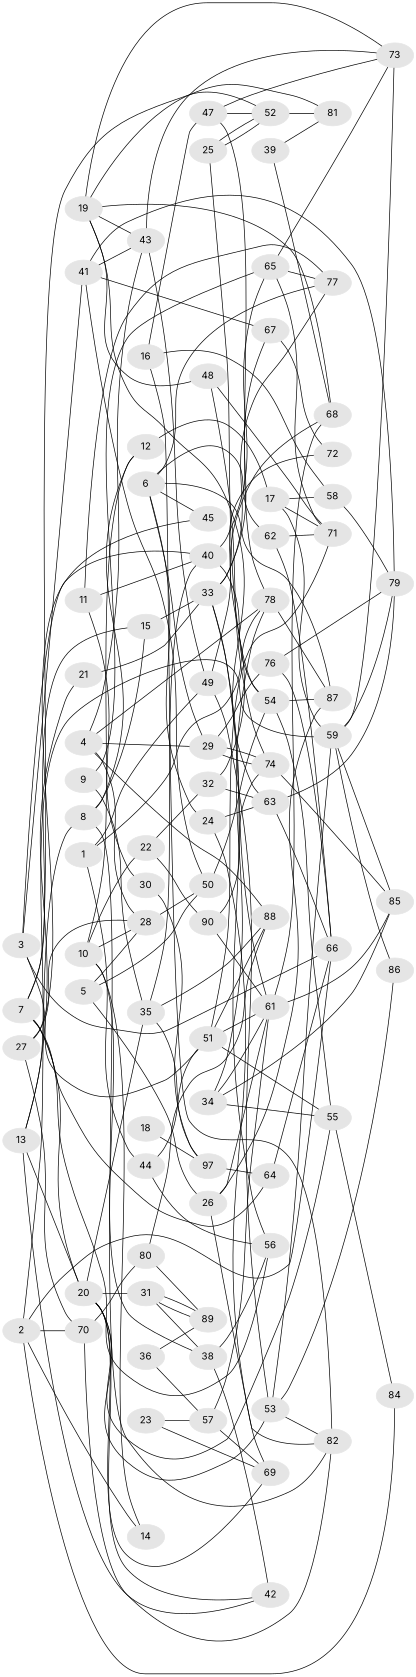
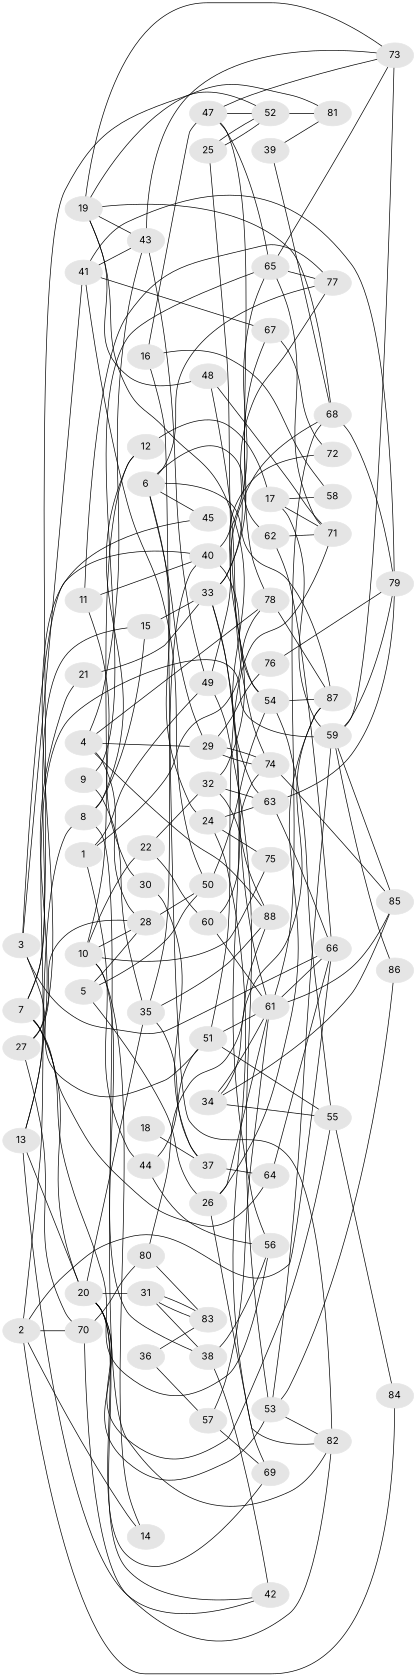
none -> (251, 186)
(368, 538) -> (373, 488)
(311, 769) -> (302, 978)
none -> (270, 860)
(242, 900) -> (300, 888)
(208, 923) -> (208, 923)
(247, 963) -> (243, 849)
(208, 1166) -> (208, 1166)
(208, 1320) -> (208, 1320)
(146, 1421) -> none
